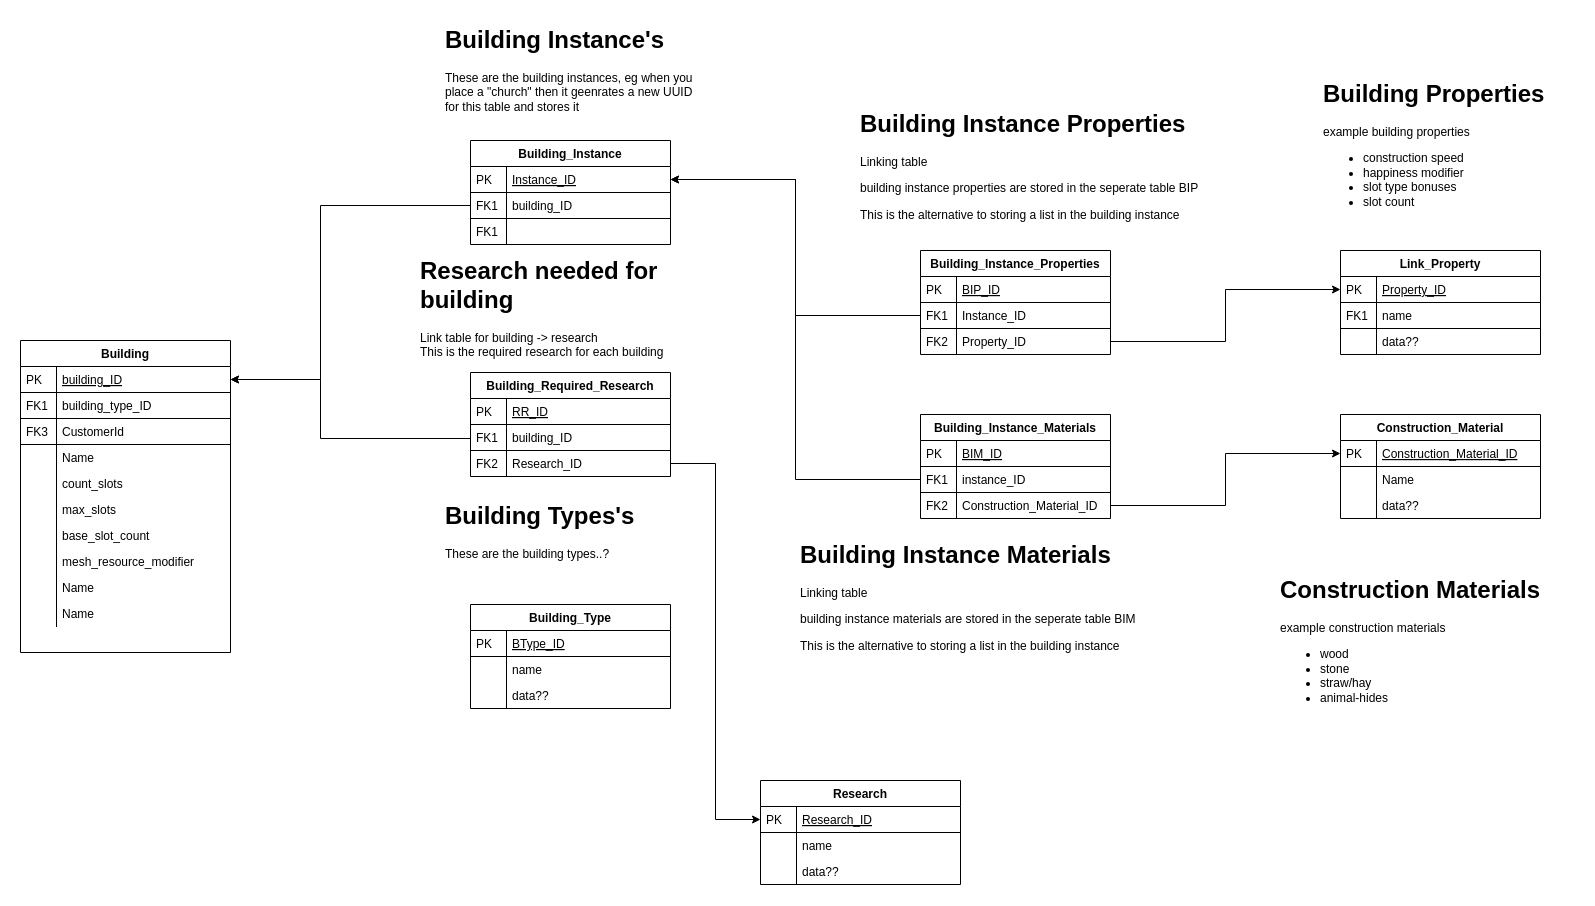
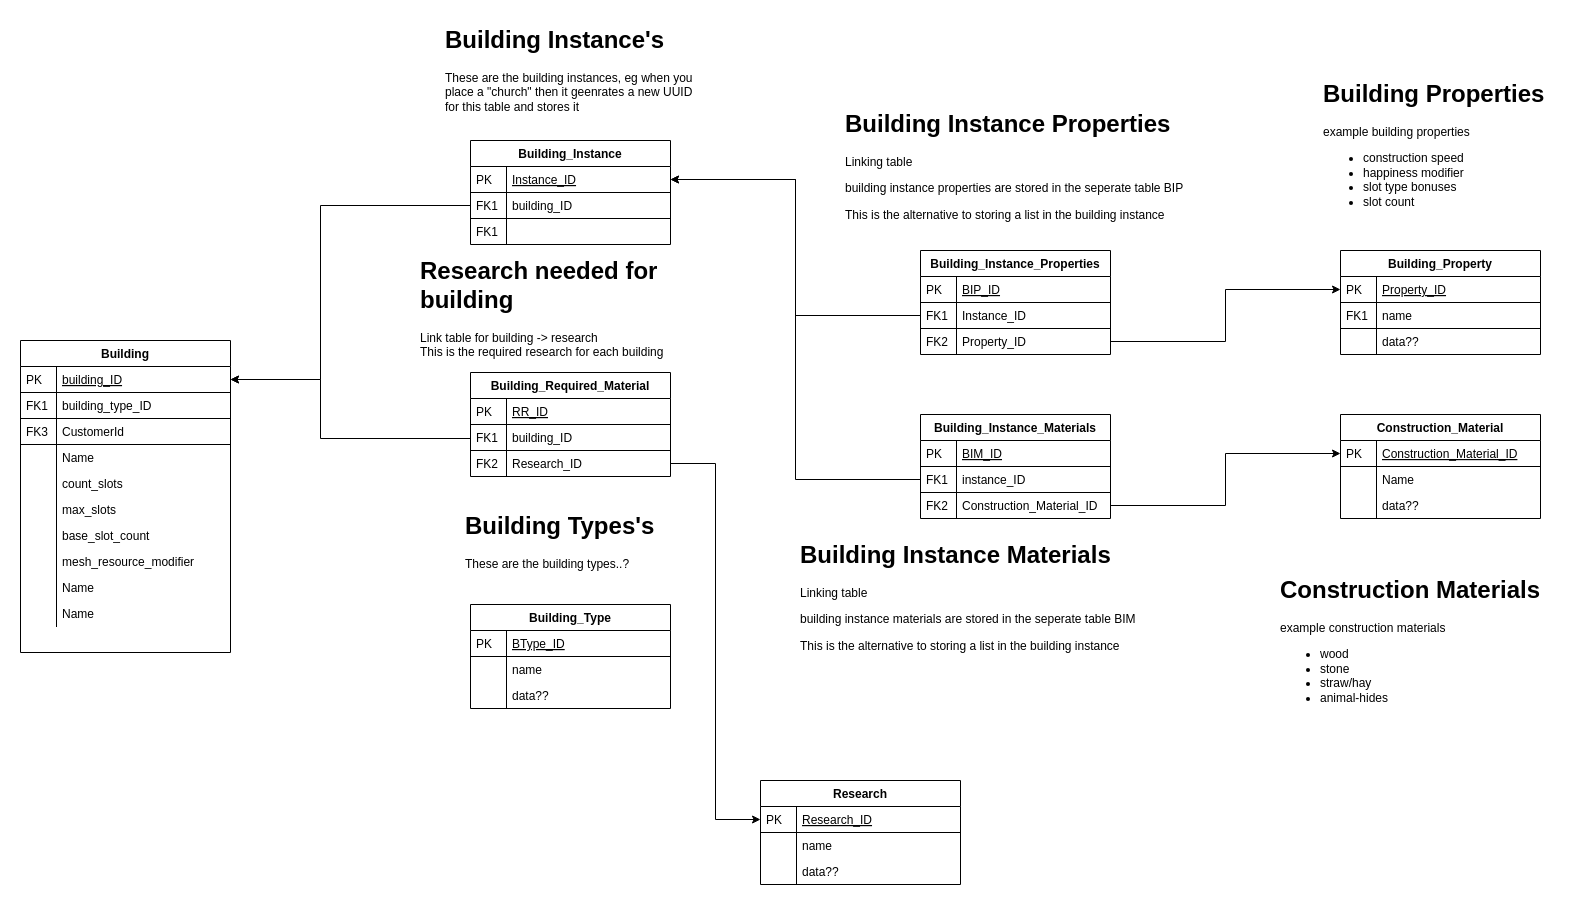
(1031, 165) -> (1016, 165)
(1440, 264) -> (1440, 264)
(570, 386) -> (570, 386)
(551, 546) -> (571, 556)
